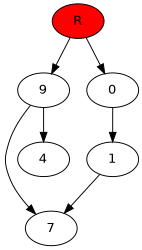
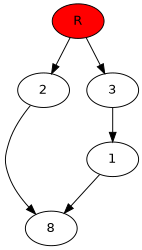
(44, 90) -> (44, 90)
(113, 90) -> (113, 90)
(44, 159) -> none
(51, 228) -> (51, 228)
